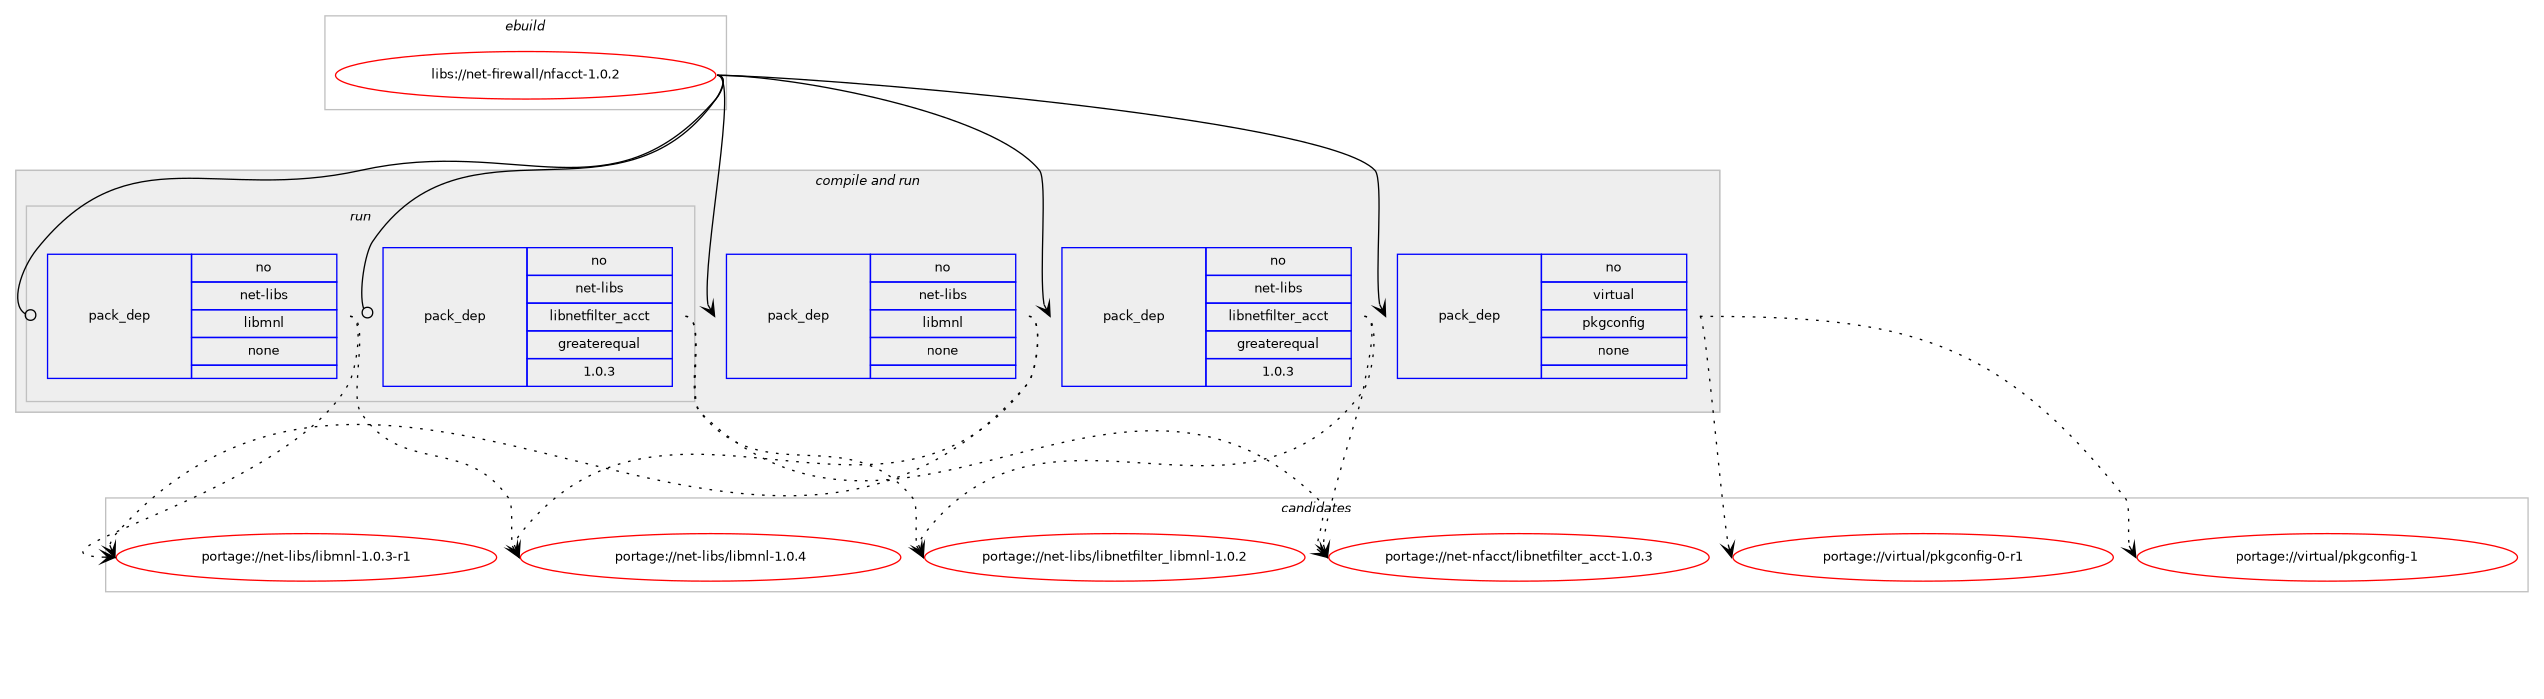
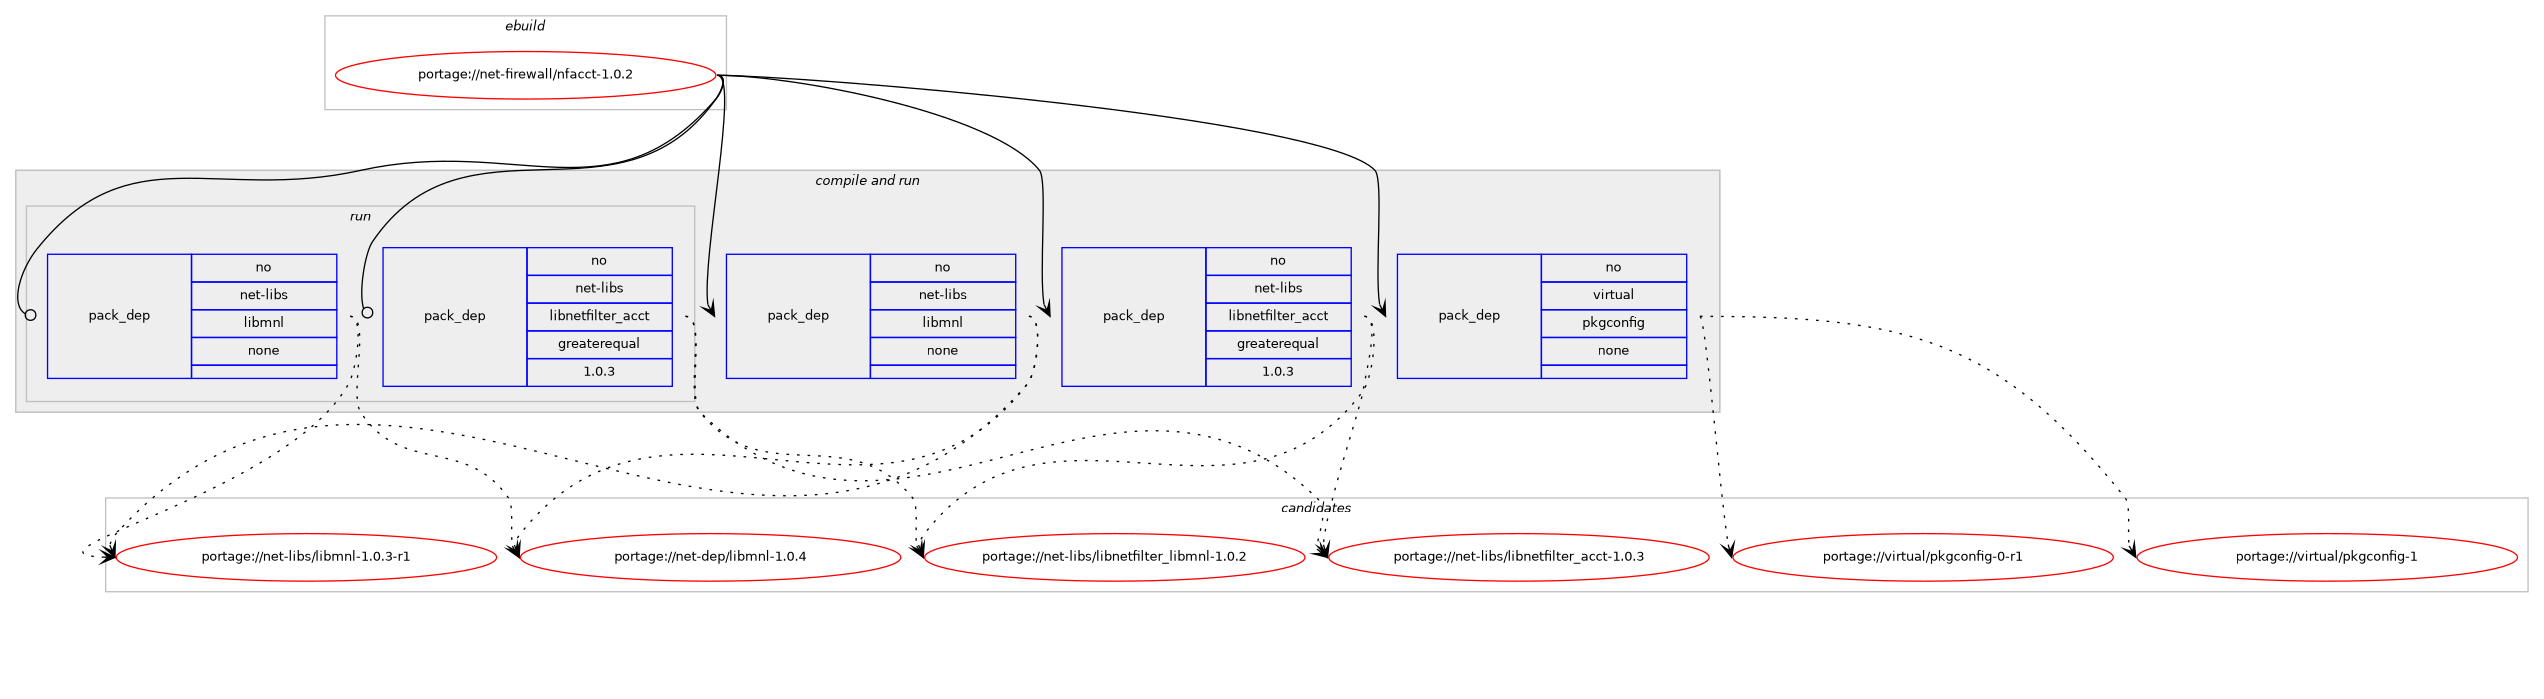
(526, 75) -> (526, 75)
(711, 557) -> (711, 557)
(1519, 557) -> (1519, 557)
